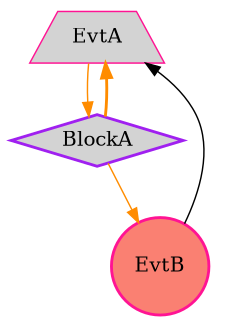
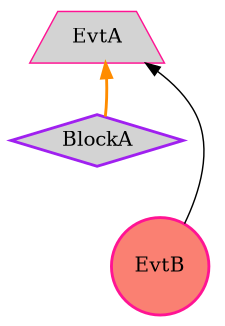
(87, 83) -> none
(120, 187) -> none
